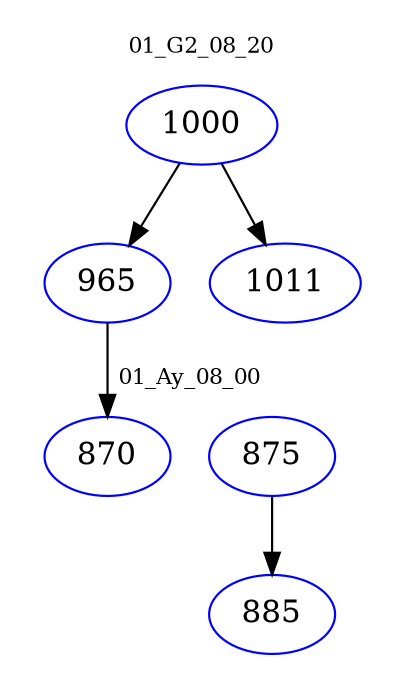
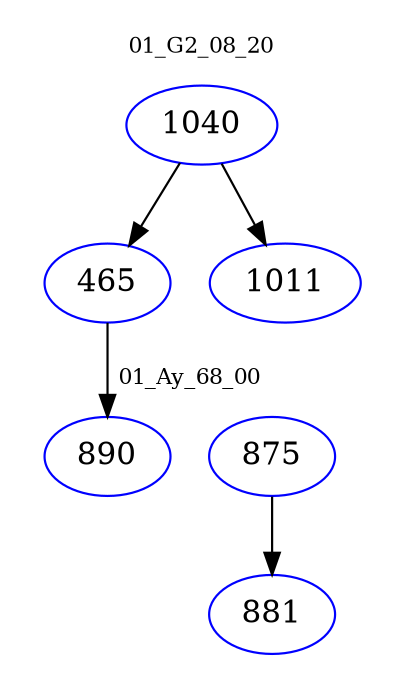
(202, 125) -> (202, 125)
(108, 283) -> (108, 283)
(190, 379) -> (190, 379)
(108, 456) -> (108, 456)
(272, 614) -> (272, 614)
